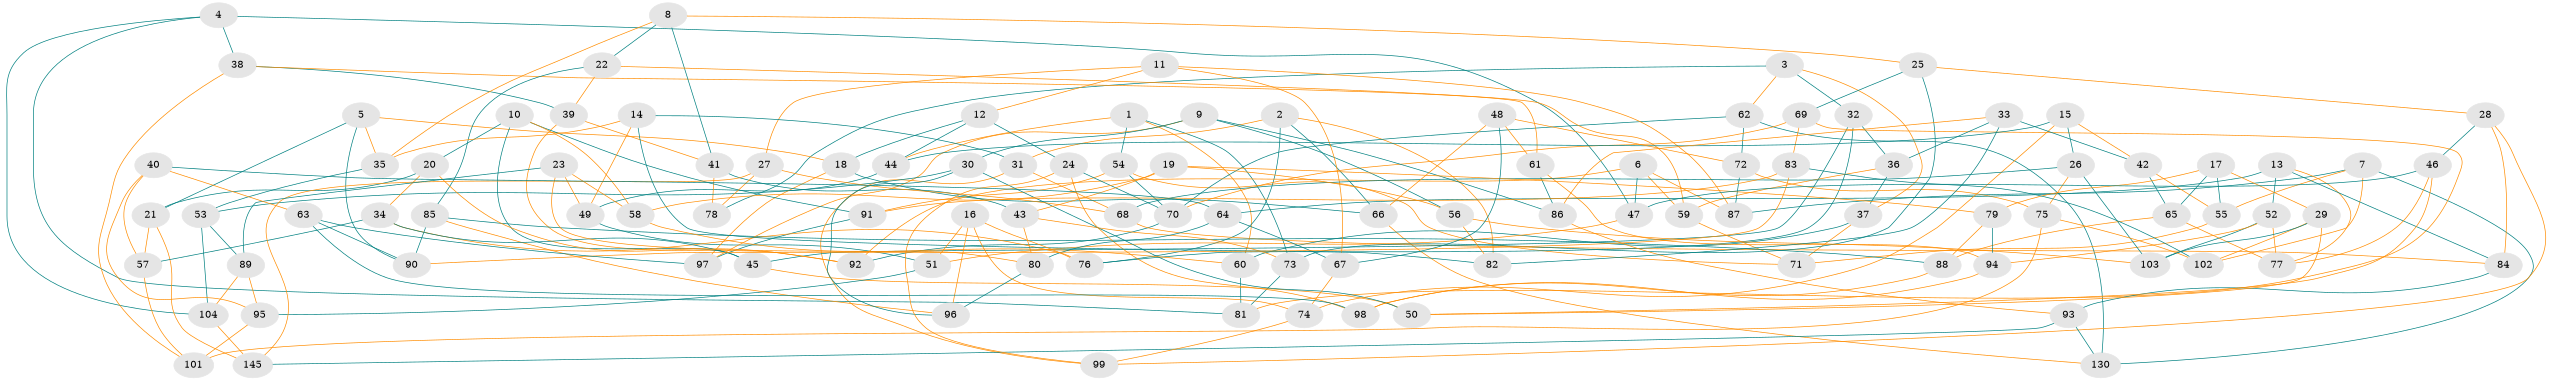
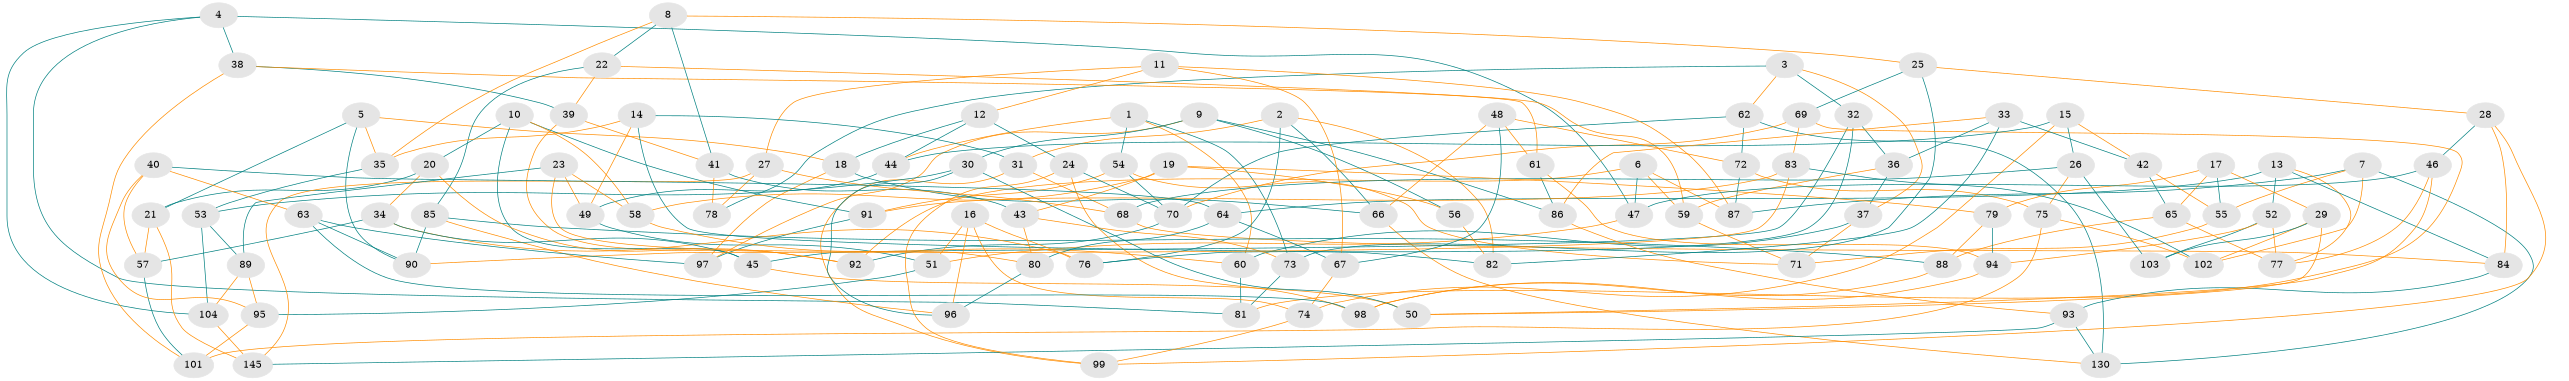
(2194, 190) -> (2194, 190)
(1801, 243) -> none
(155, 320) -> (155, 320)
